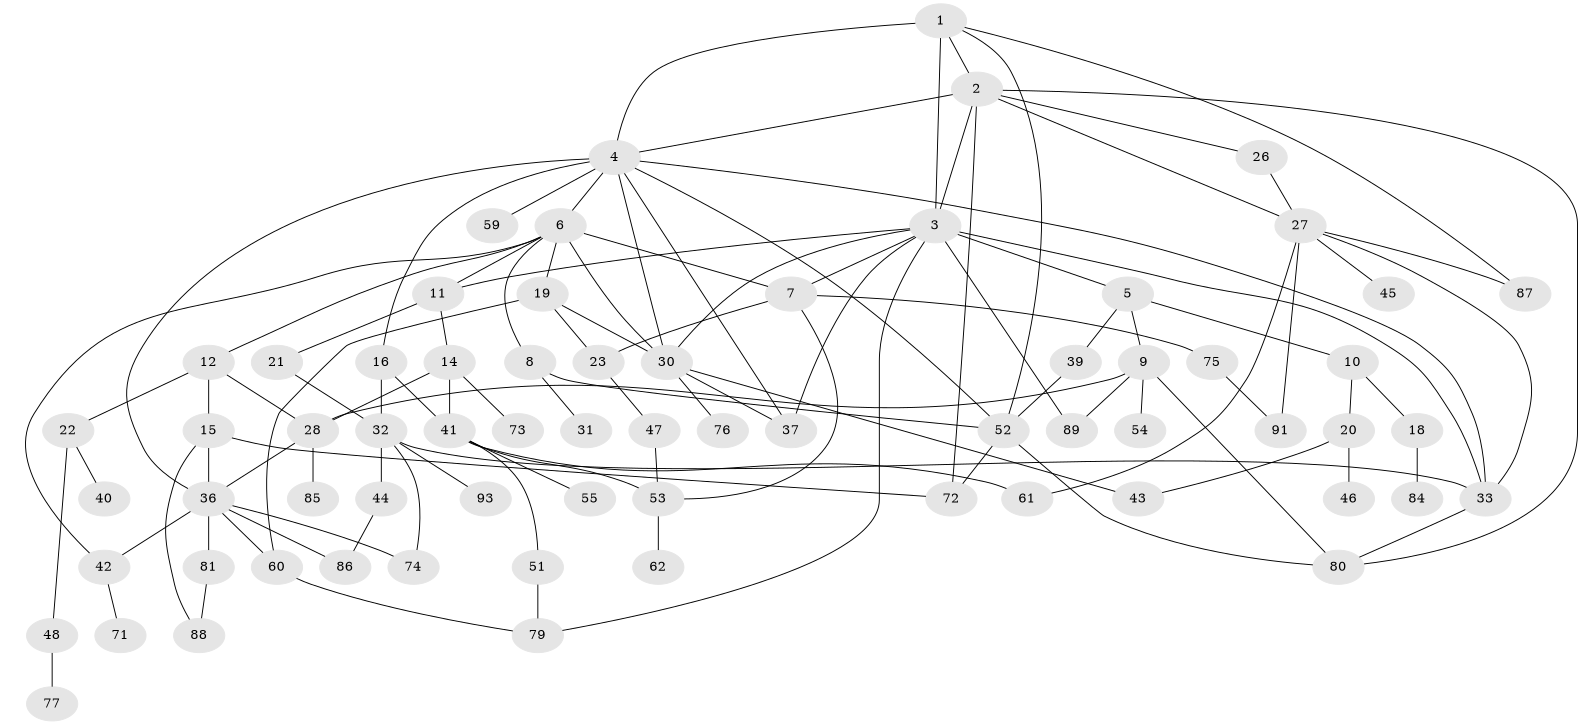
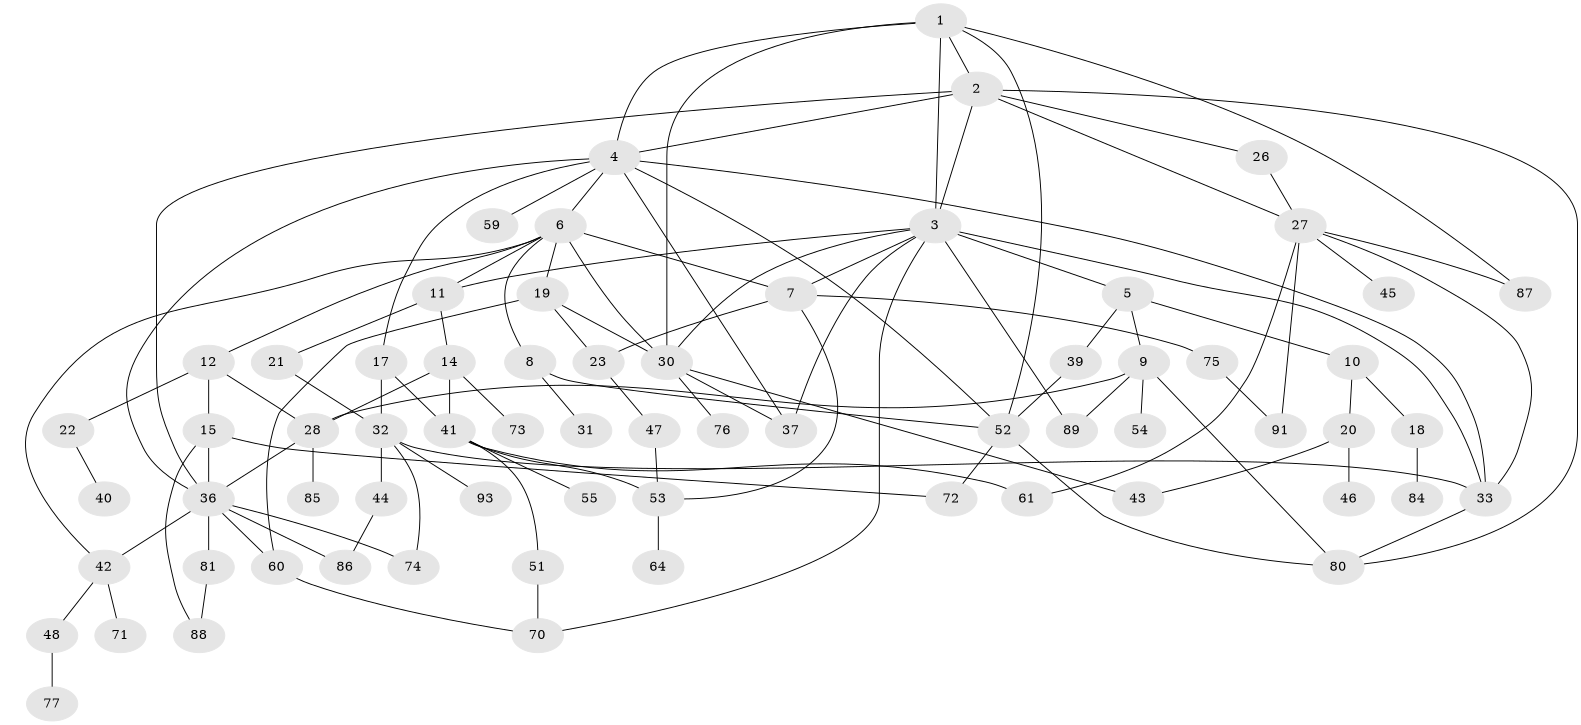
(641, 264) -> (687, 102)
(966, 294) -> (412, 143)
(381, 362) -> (381, 362)
(60, 533) -> (78, 601)
(658, 567) -> (658, 567)
(538, 636) -> (538, 636)
